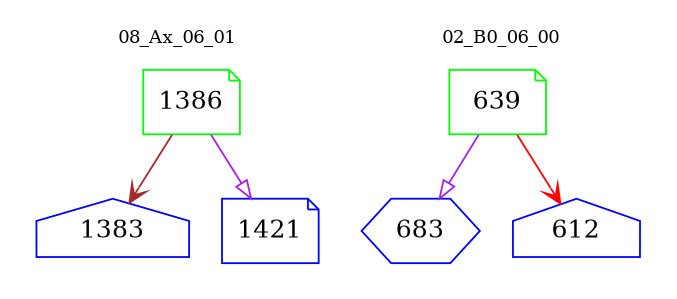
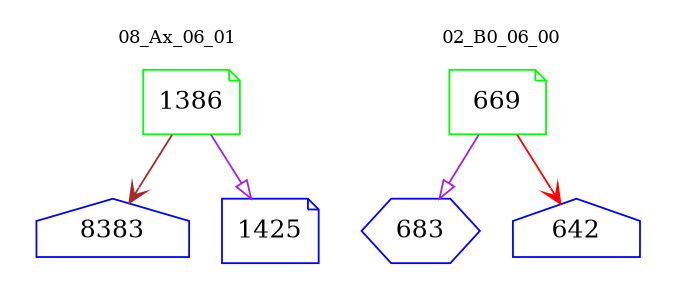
(498, 102) -> (498, 102)
(113, 231) -> (113, 231)
(270, 231) -> (270, 231)
(576, 231) -> (576, 231)
